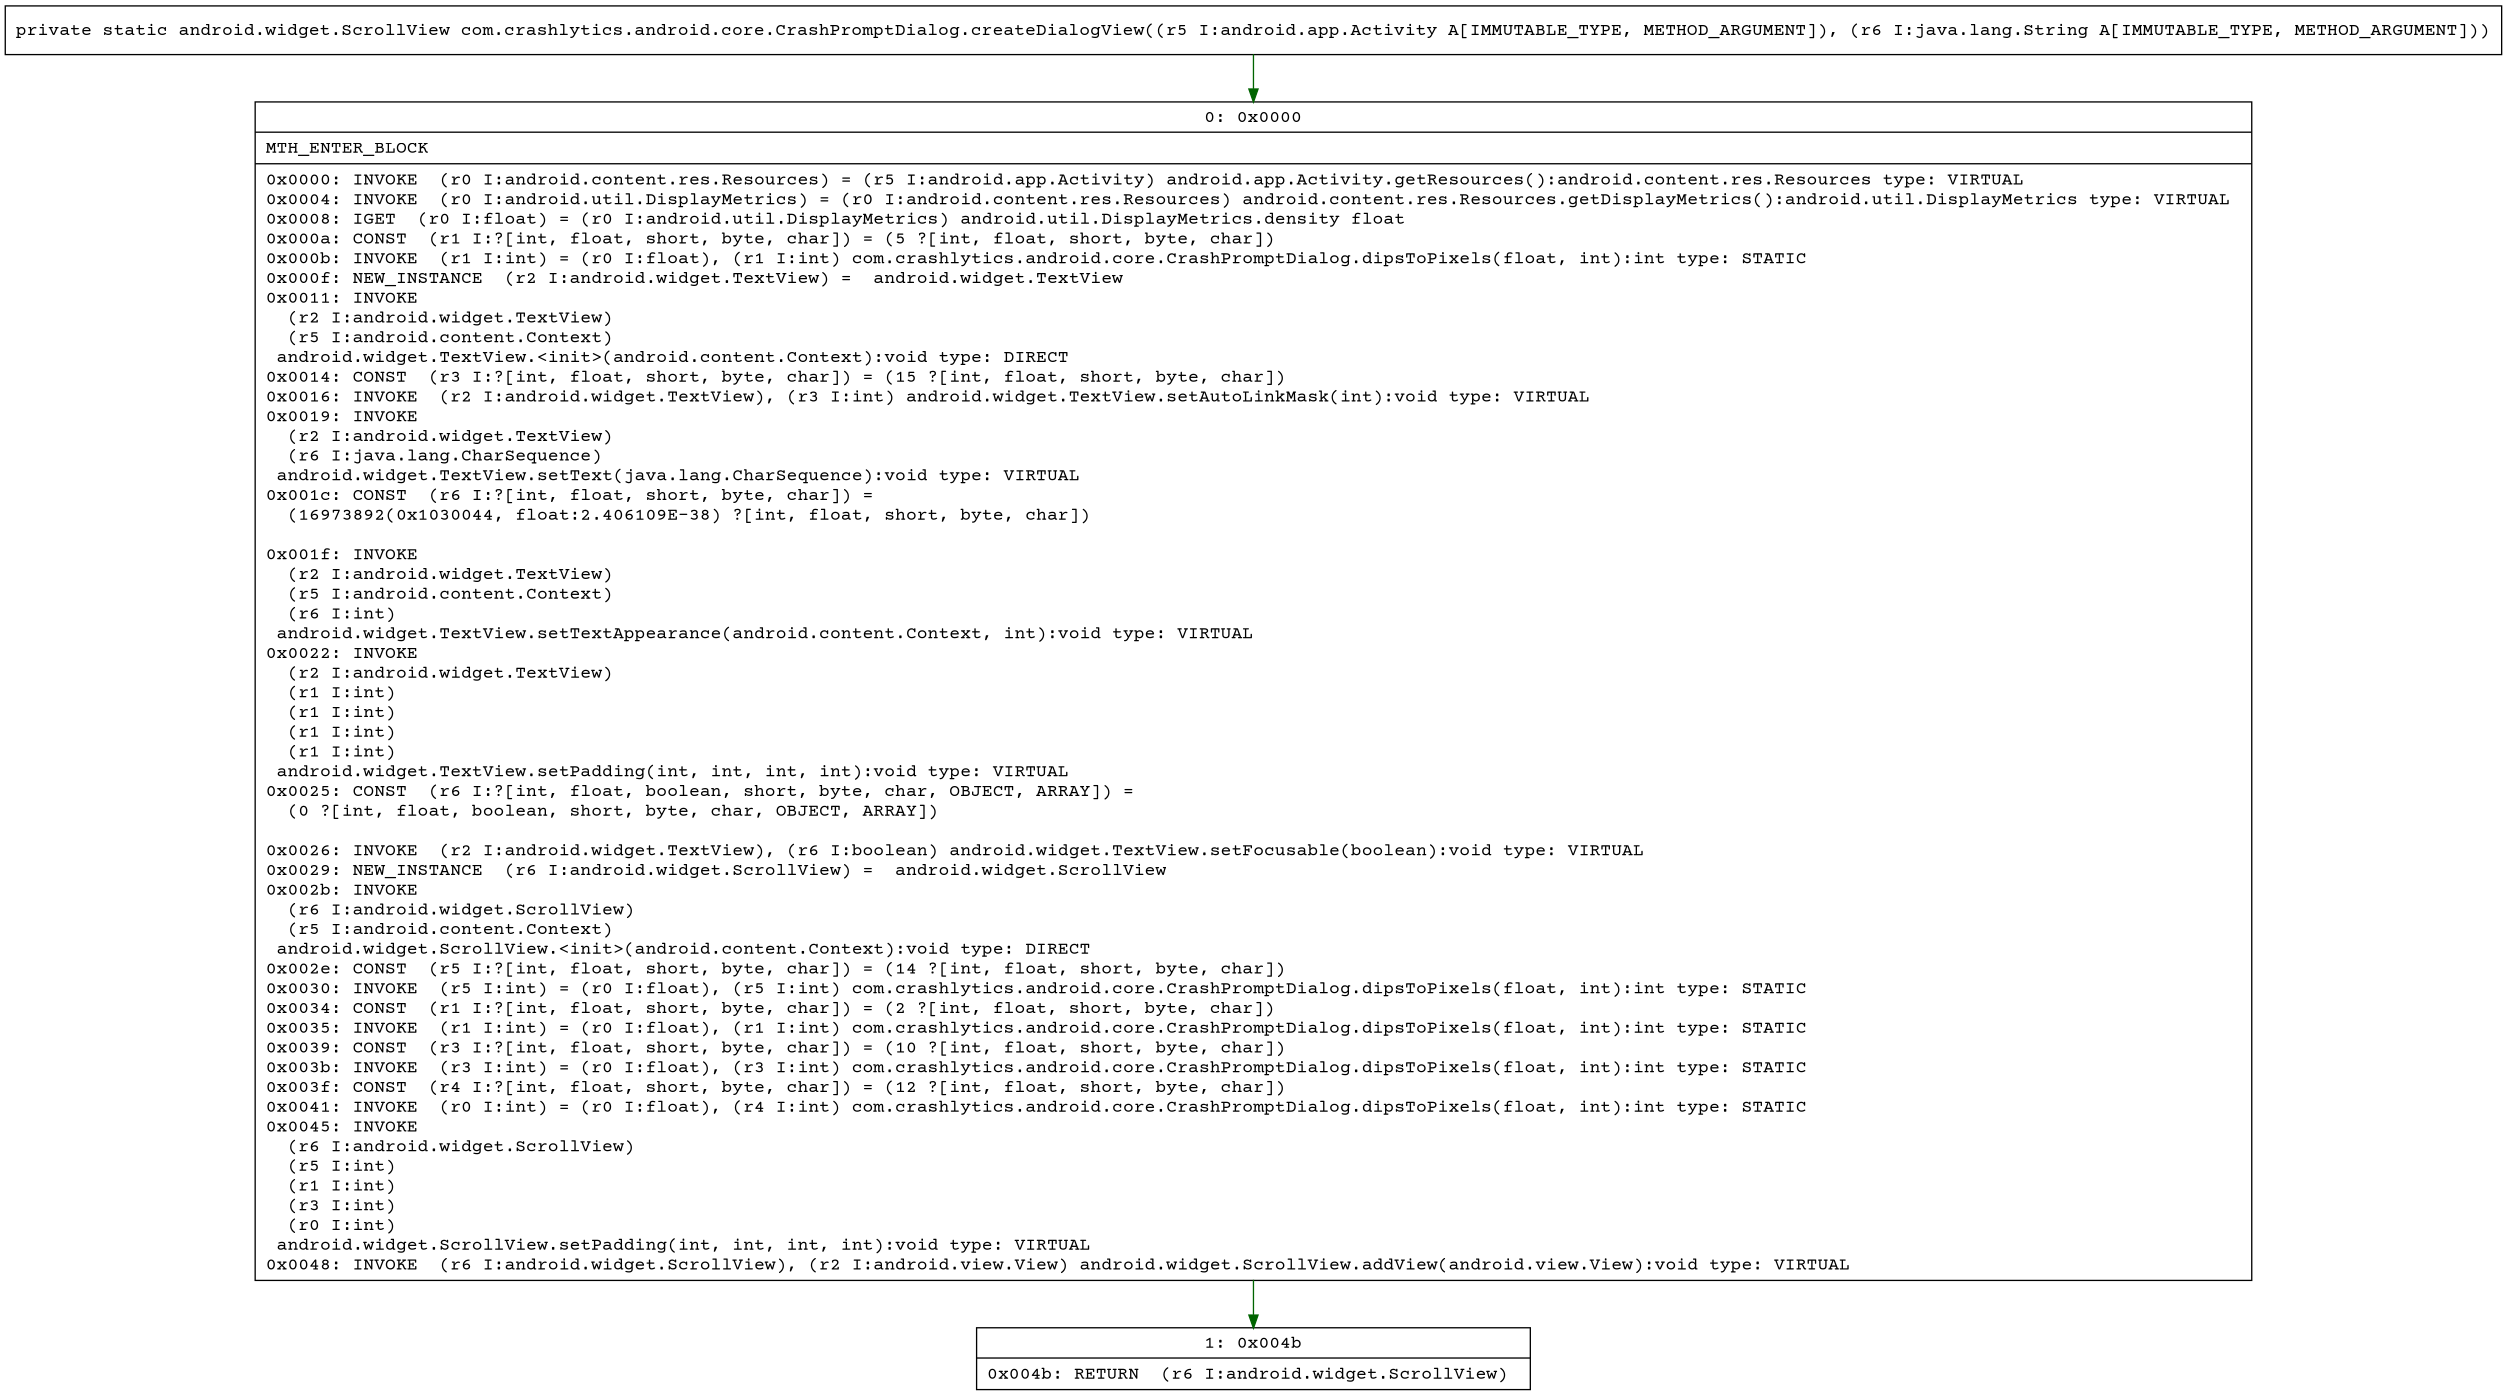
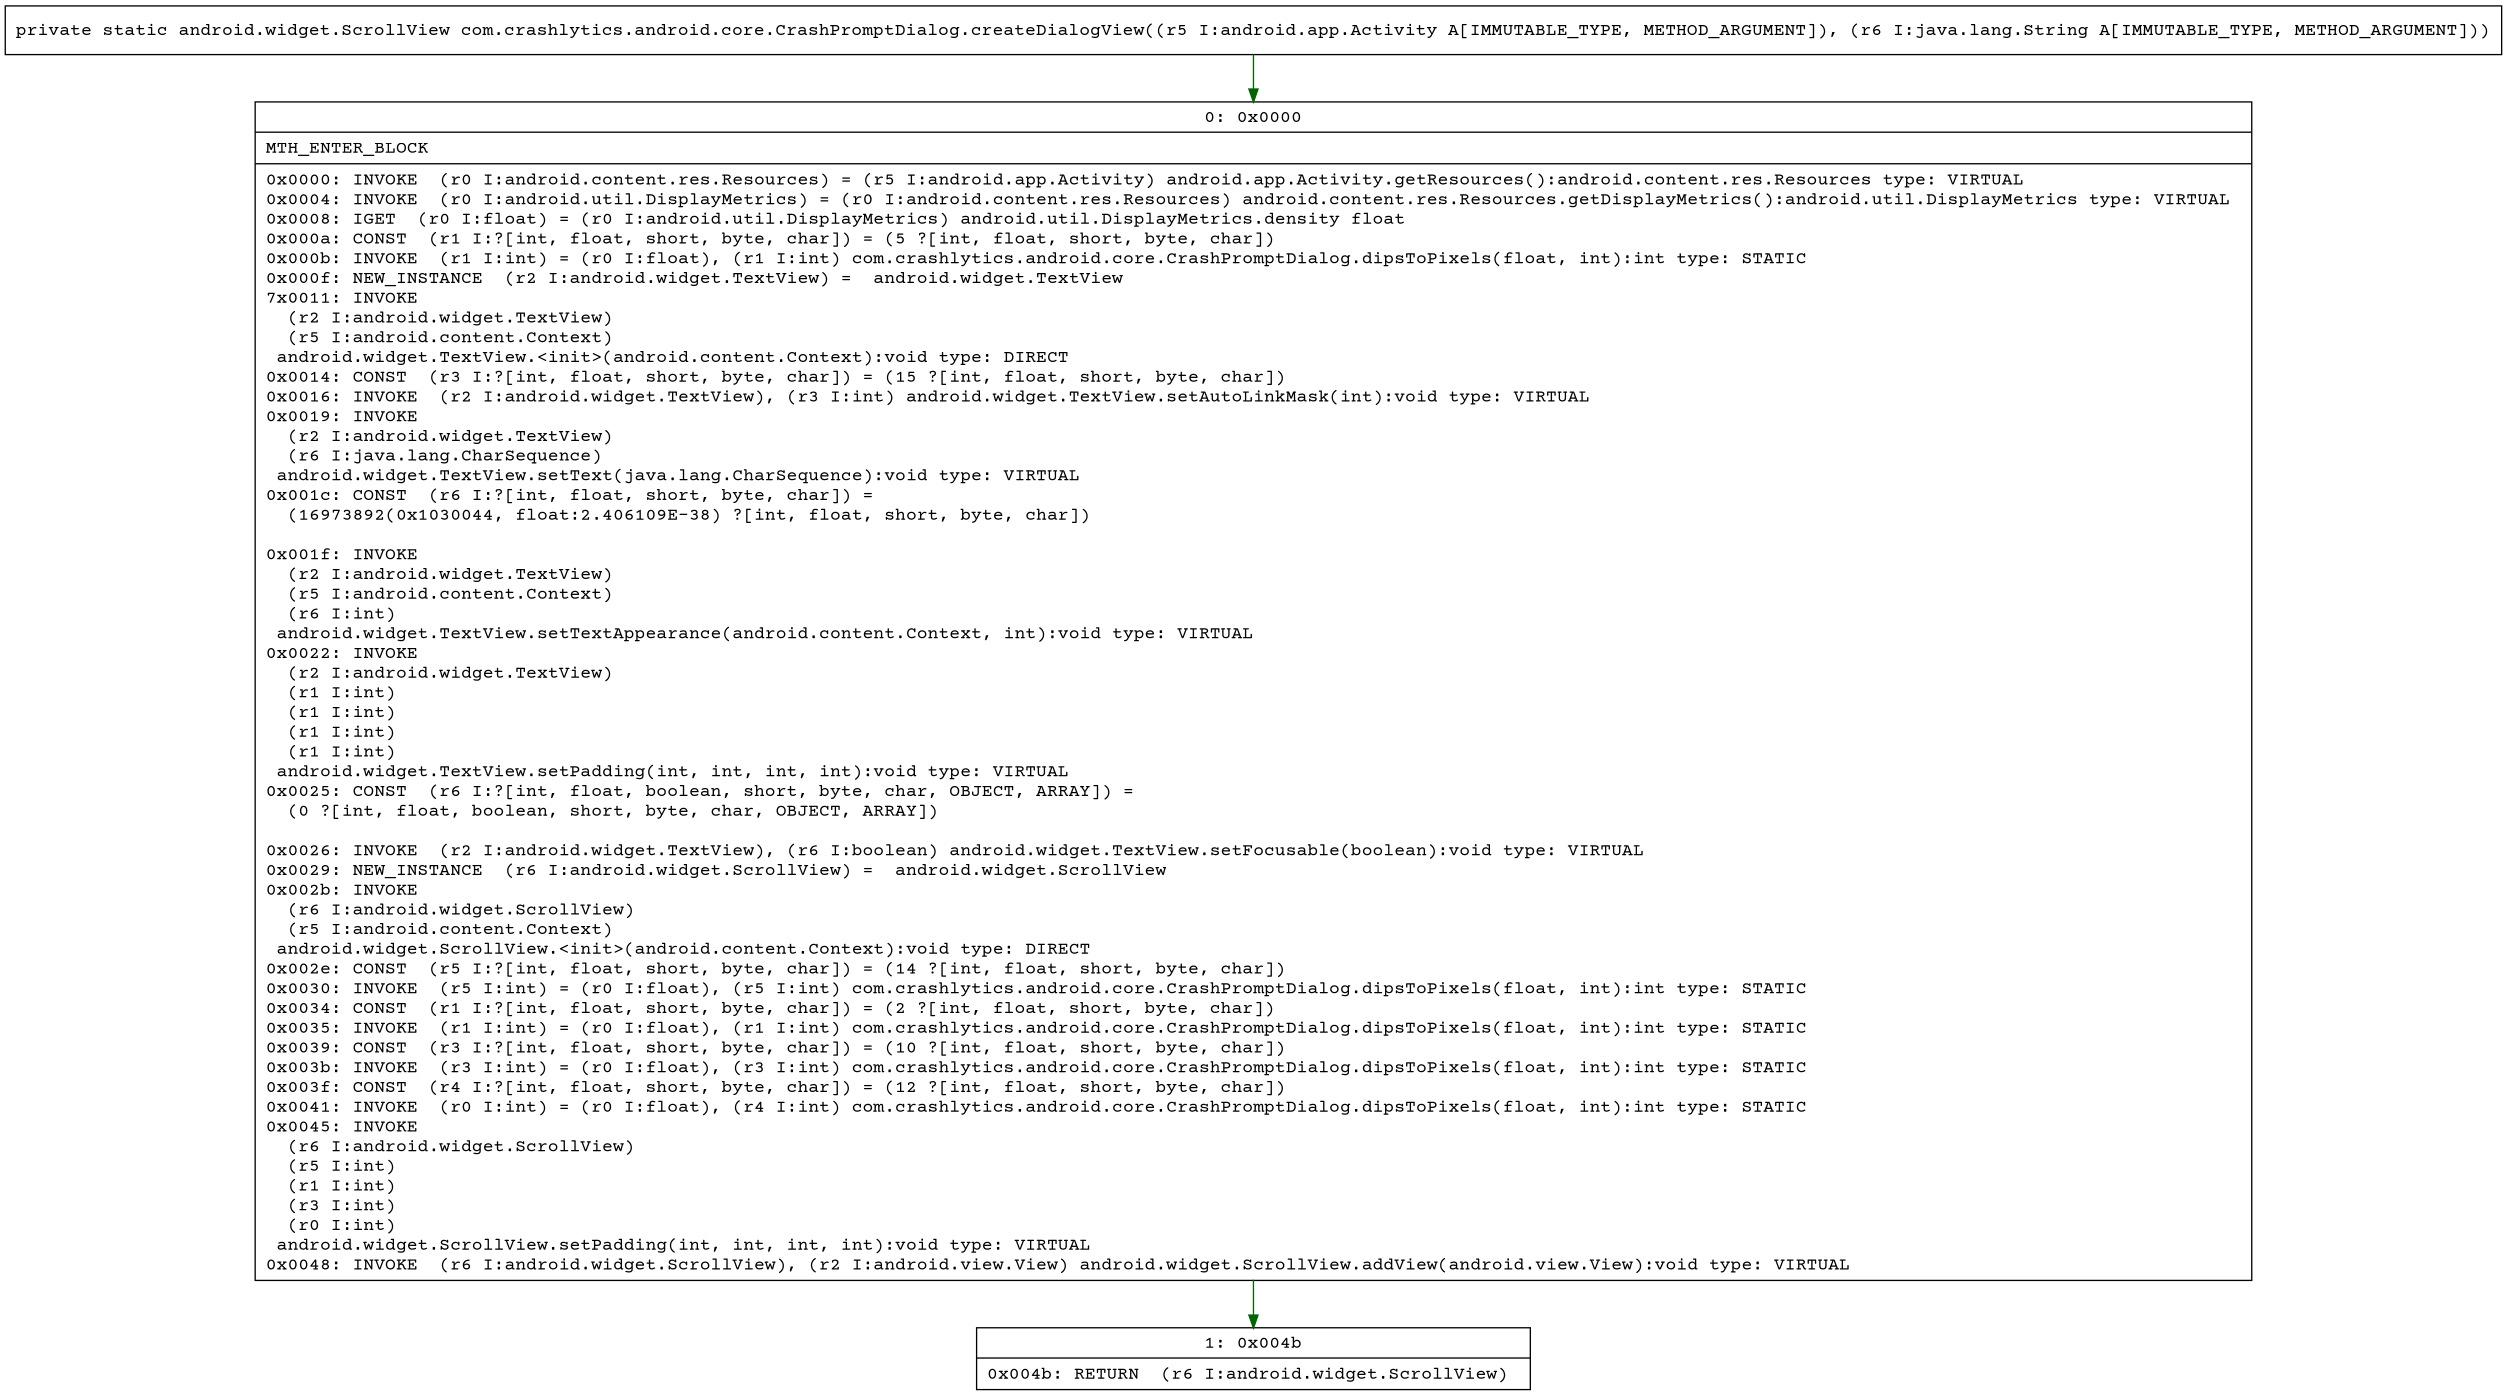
(353, 297) -> (353, 297)
